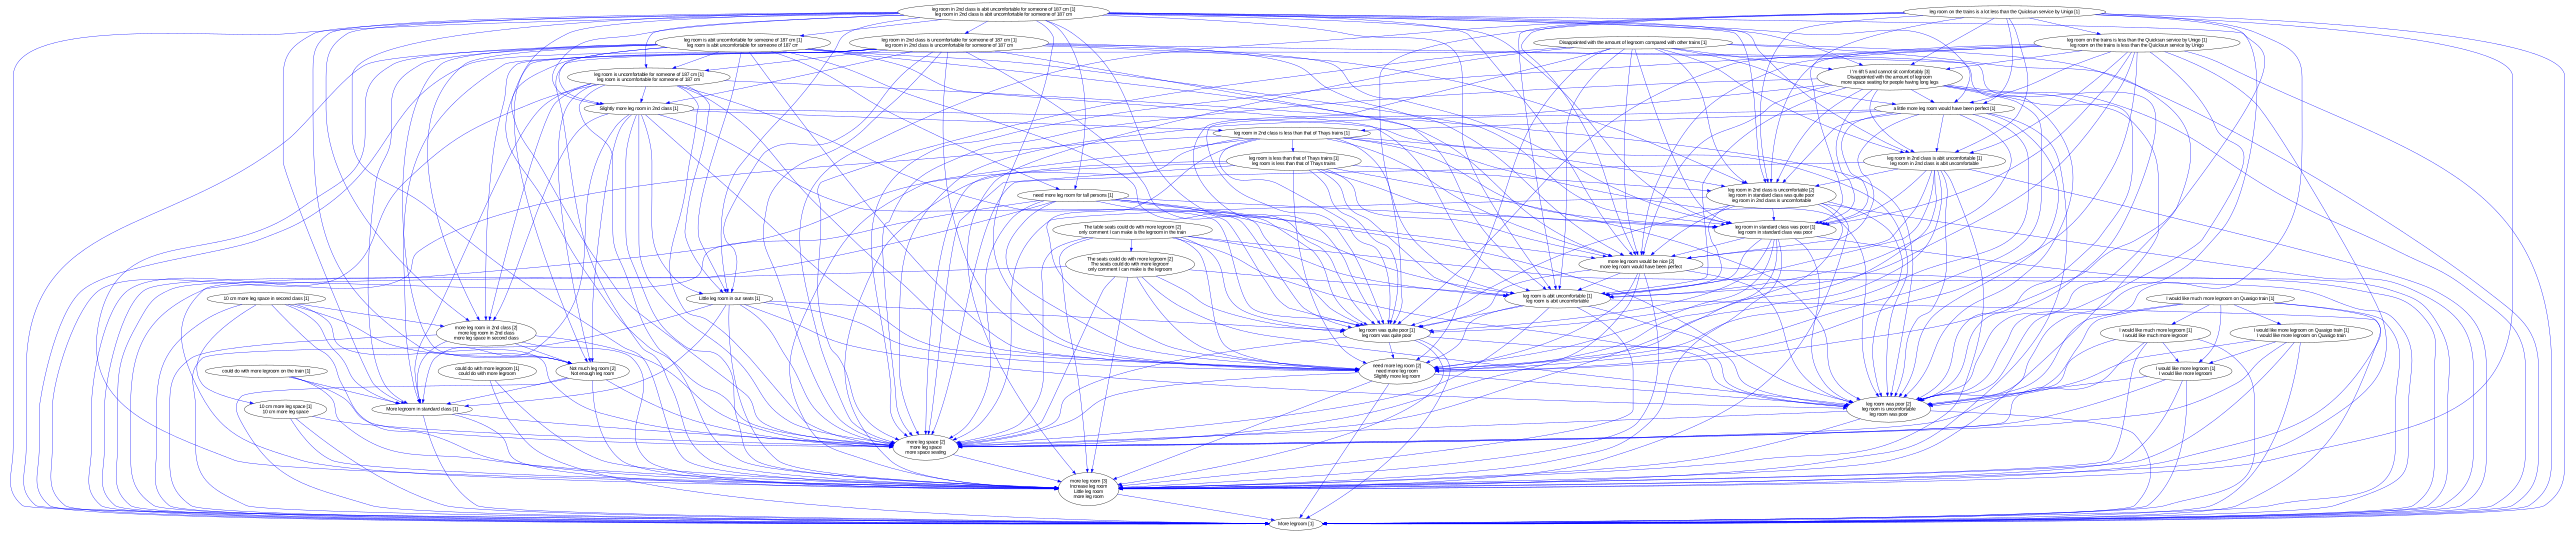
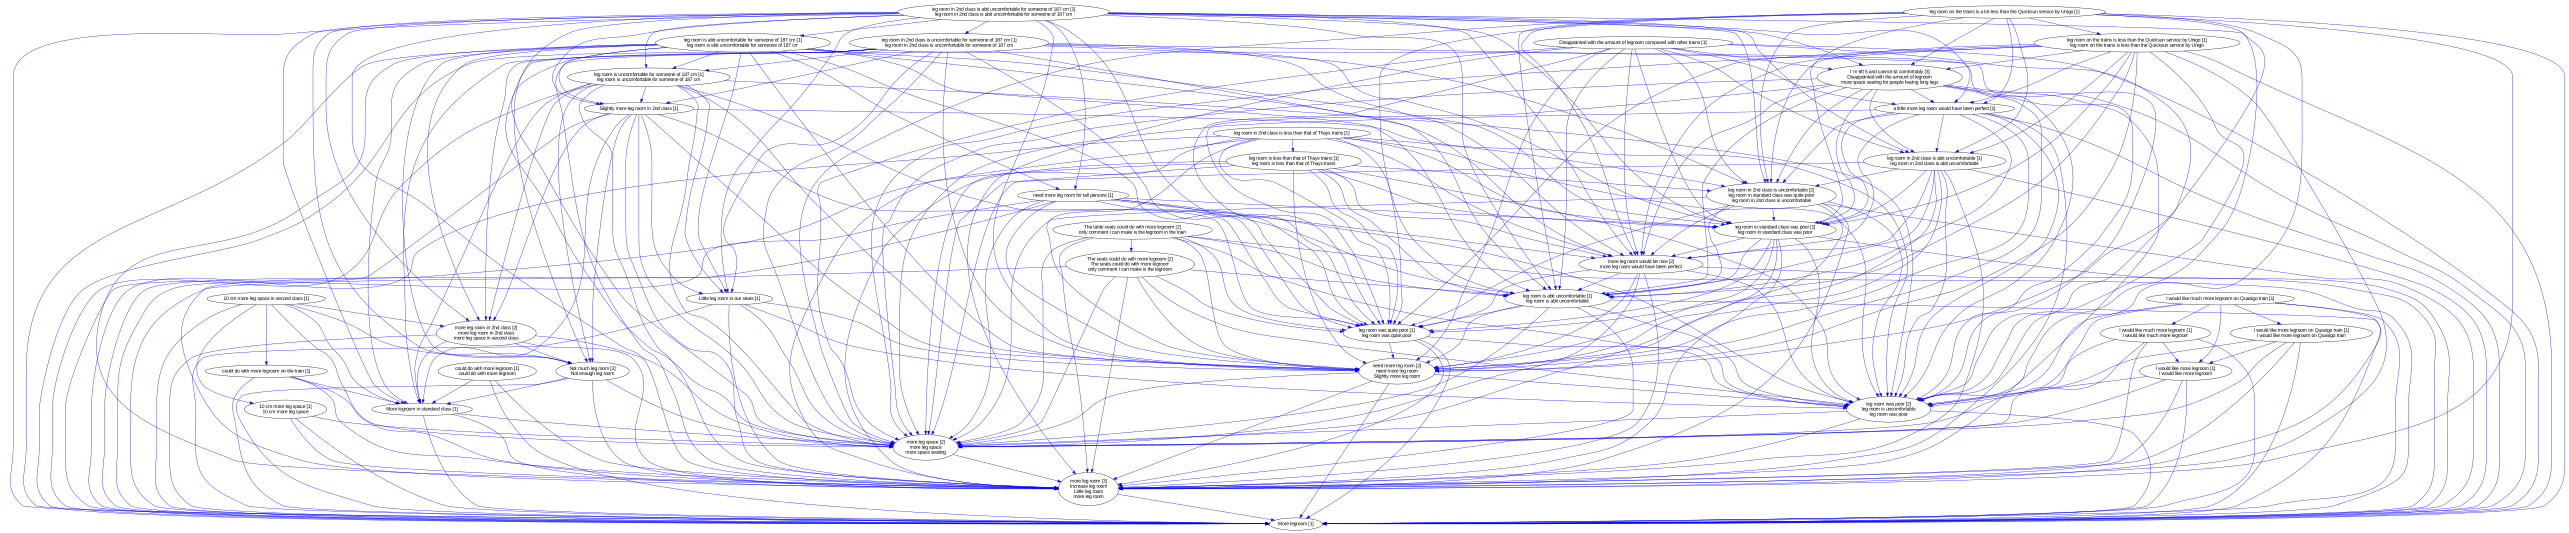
(954, 121) -> (89, 506)
(1623, 121) -> (2498, 479)
(1055, 316) -> none
(1133, 371) -> none
(613, 389) -> (454, 391)
(572, 400) -> (266, 333)
none -> (696, 518)
